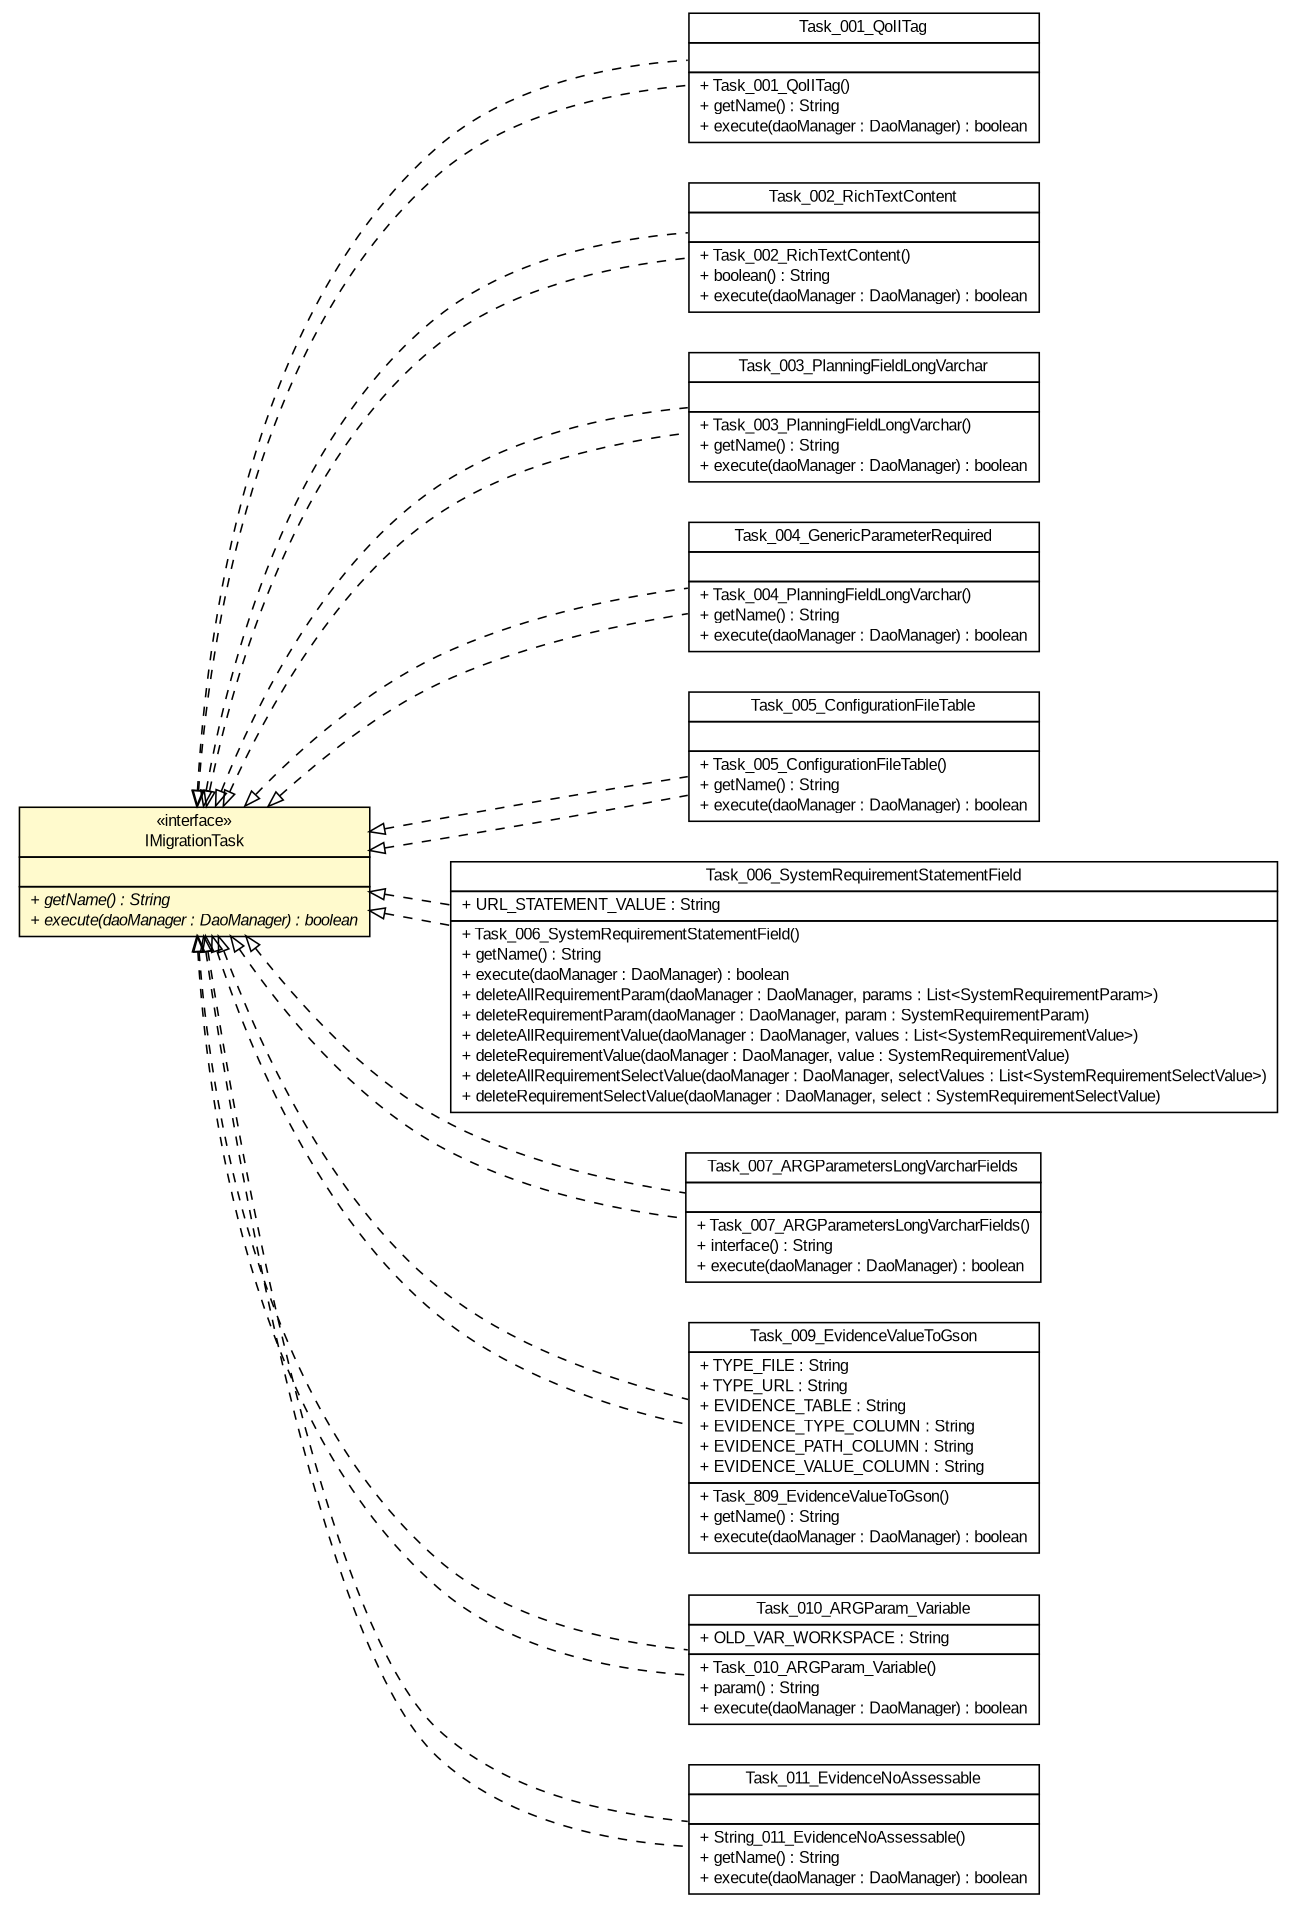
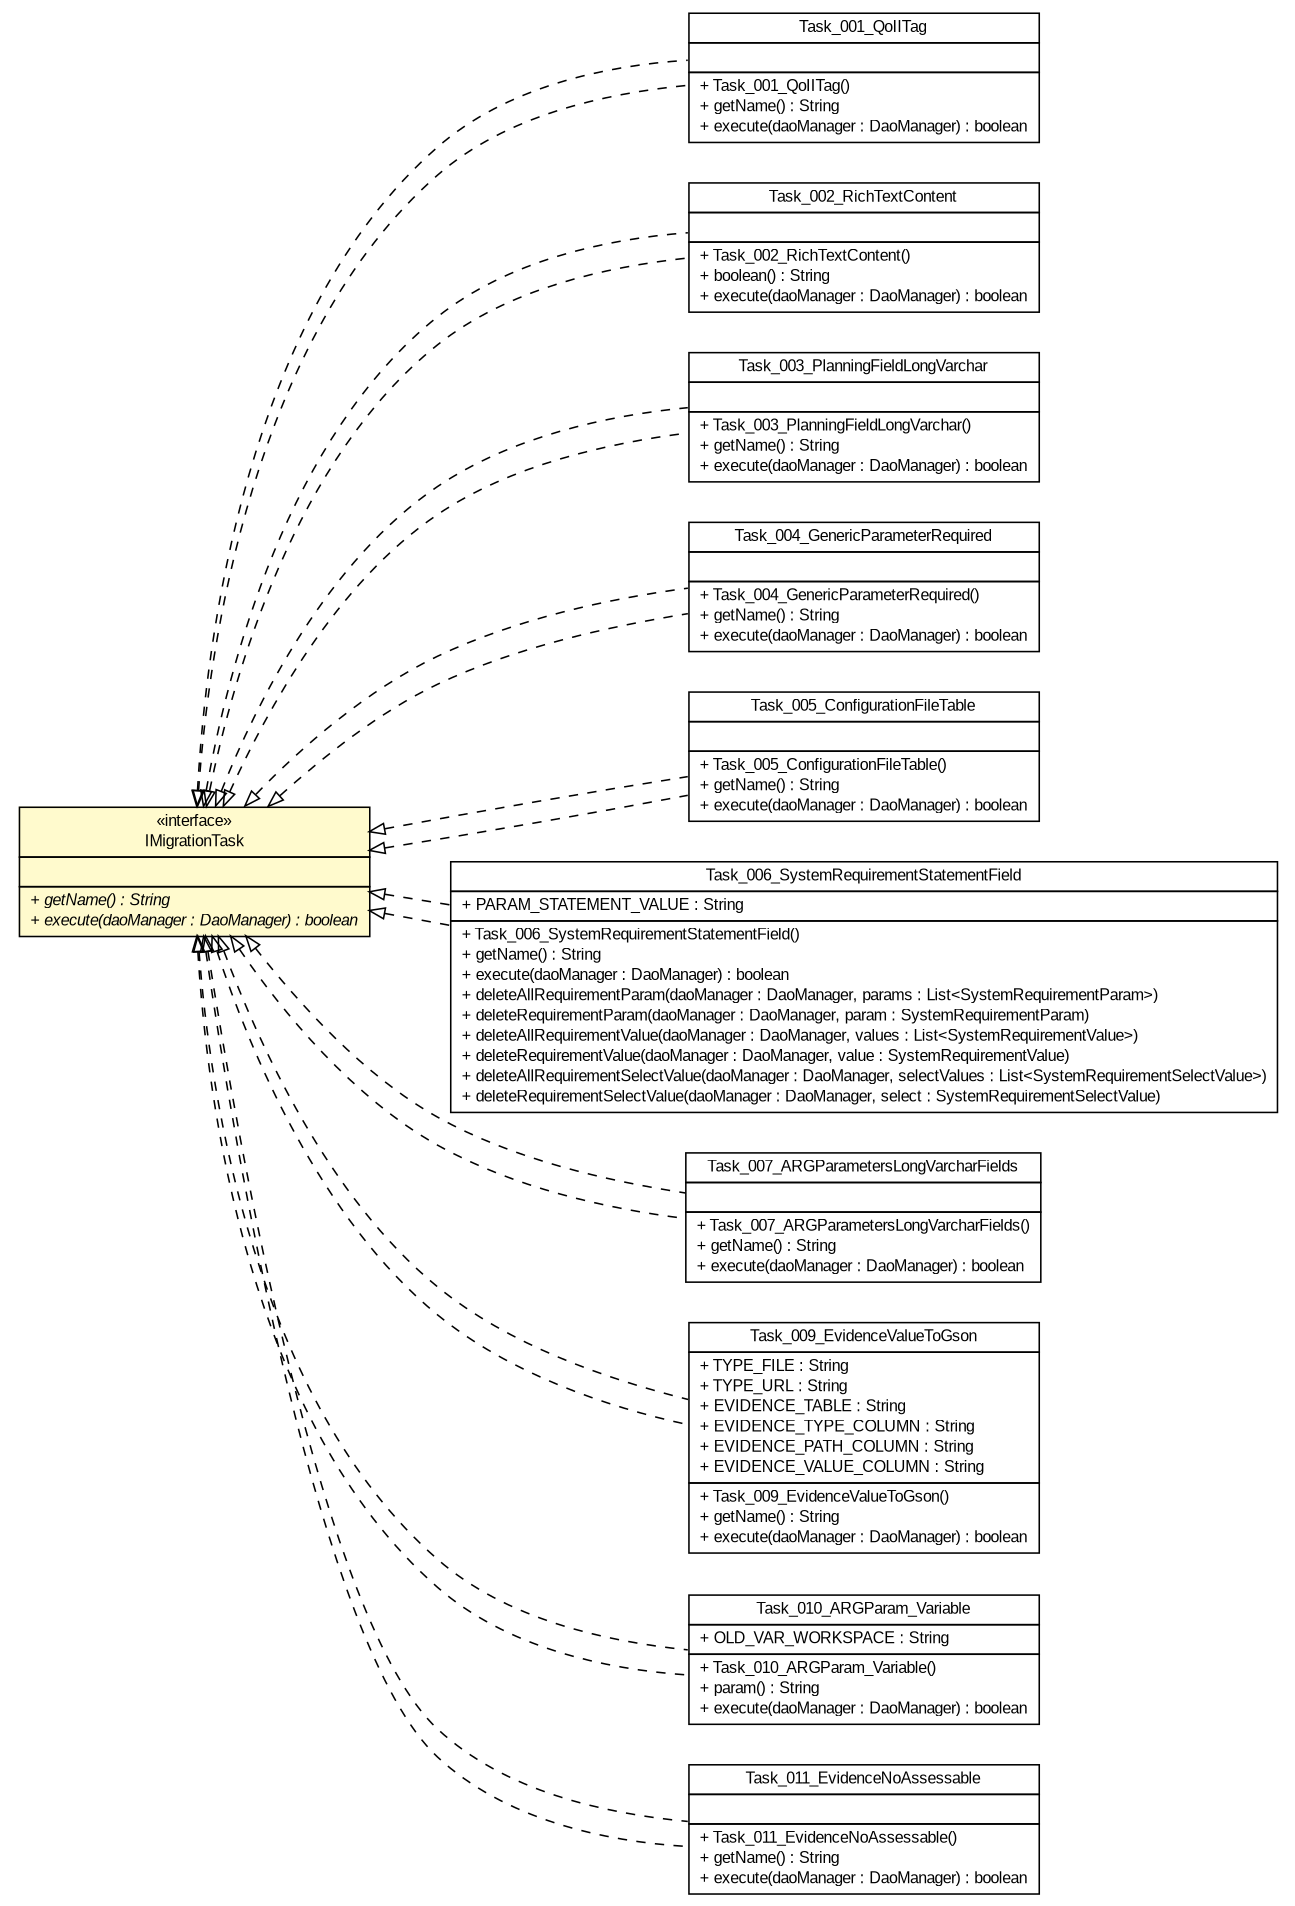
(836, 596) -> (840, 596)
(591, 905) -> (603, 905)
(765, 1246) -> (767, 1246)
(824, 1497) -> (824, 1497)
(833, 1838) -> (829, 1838)
